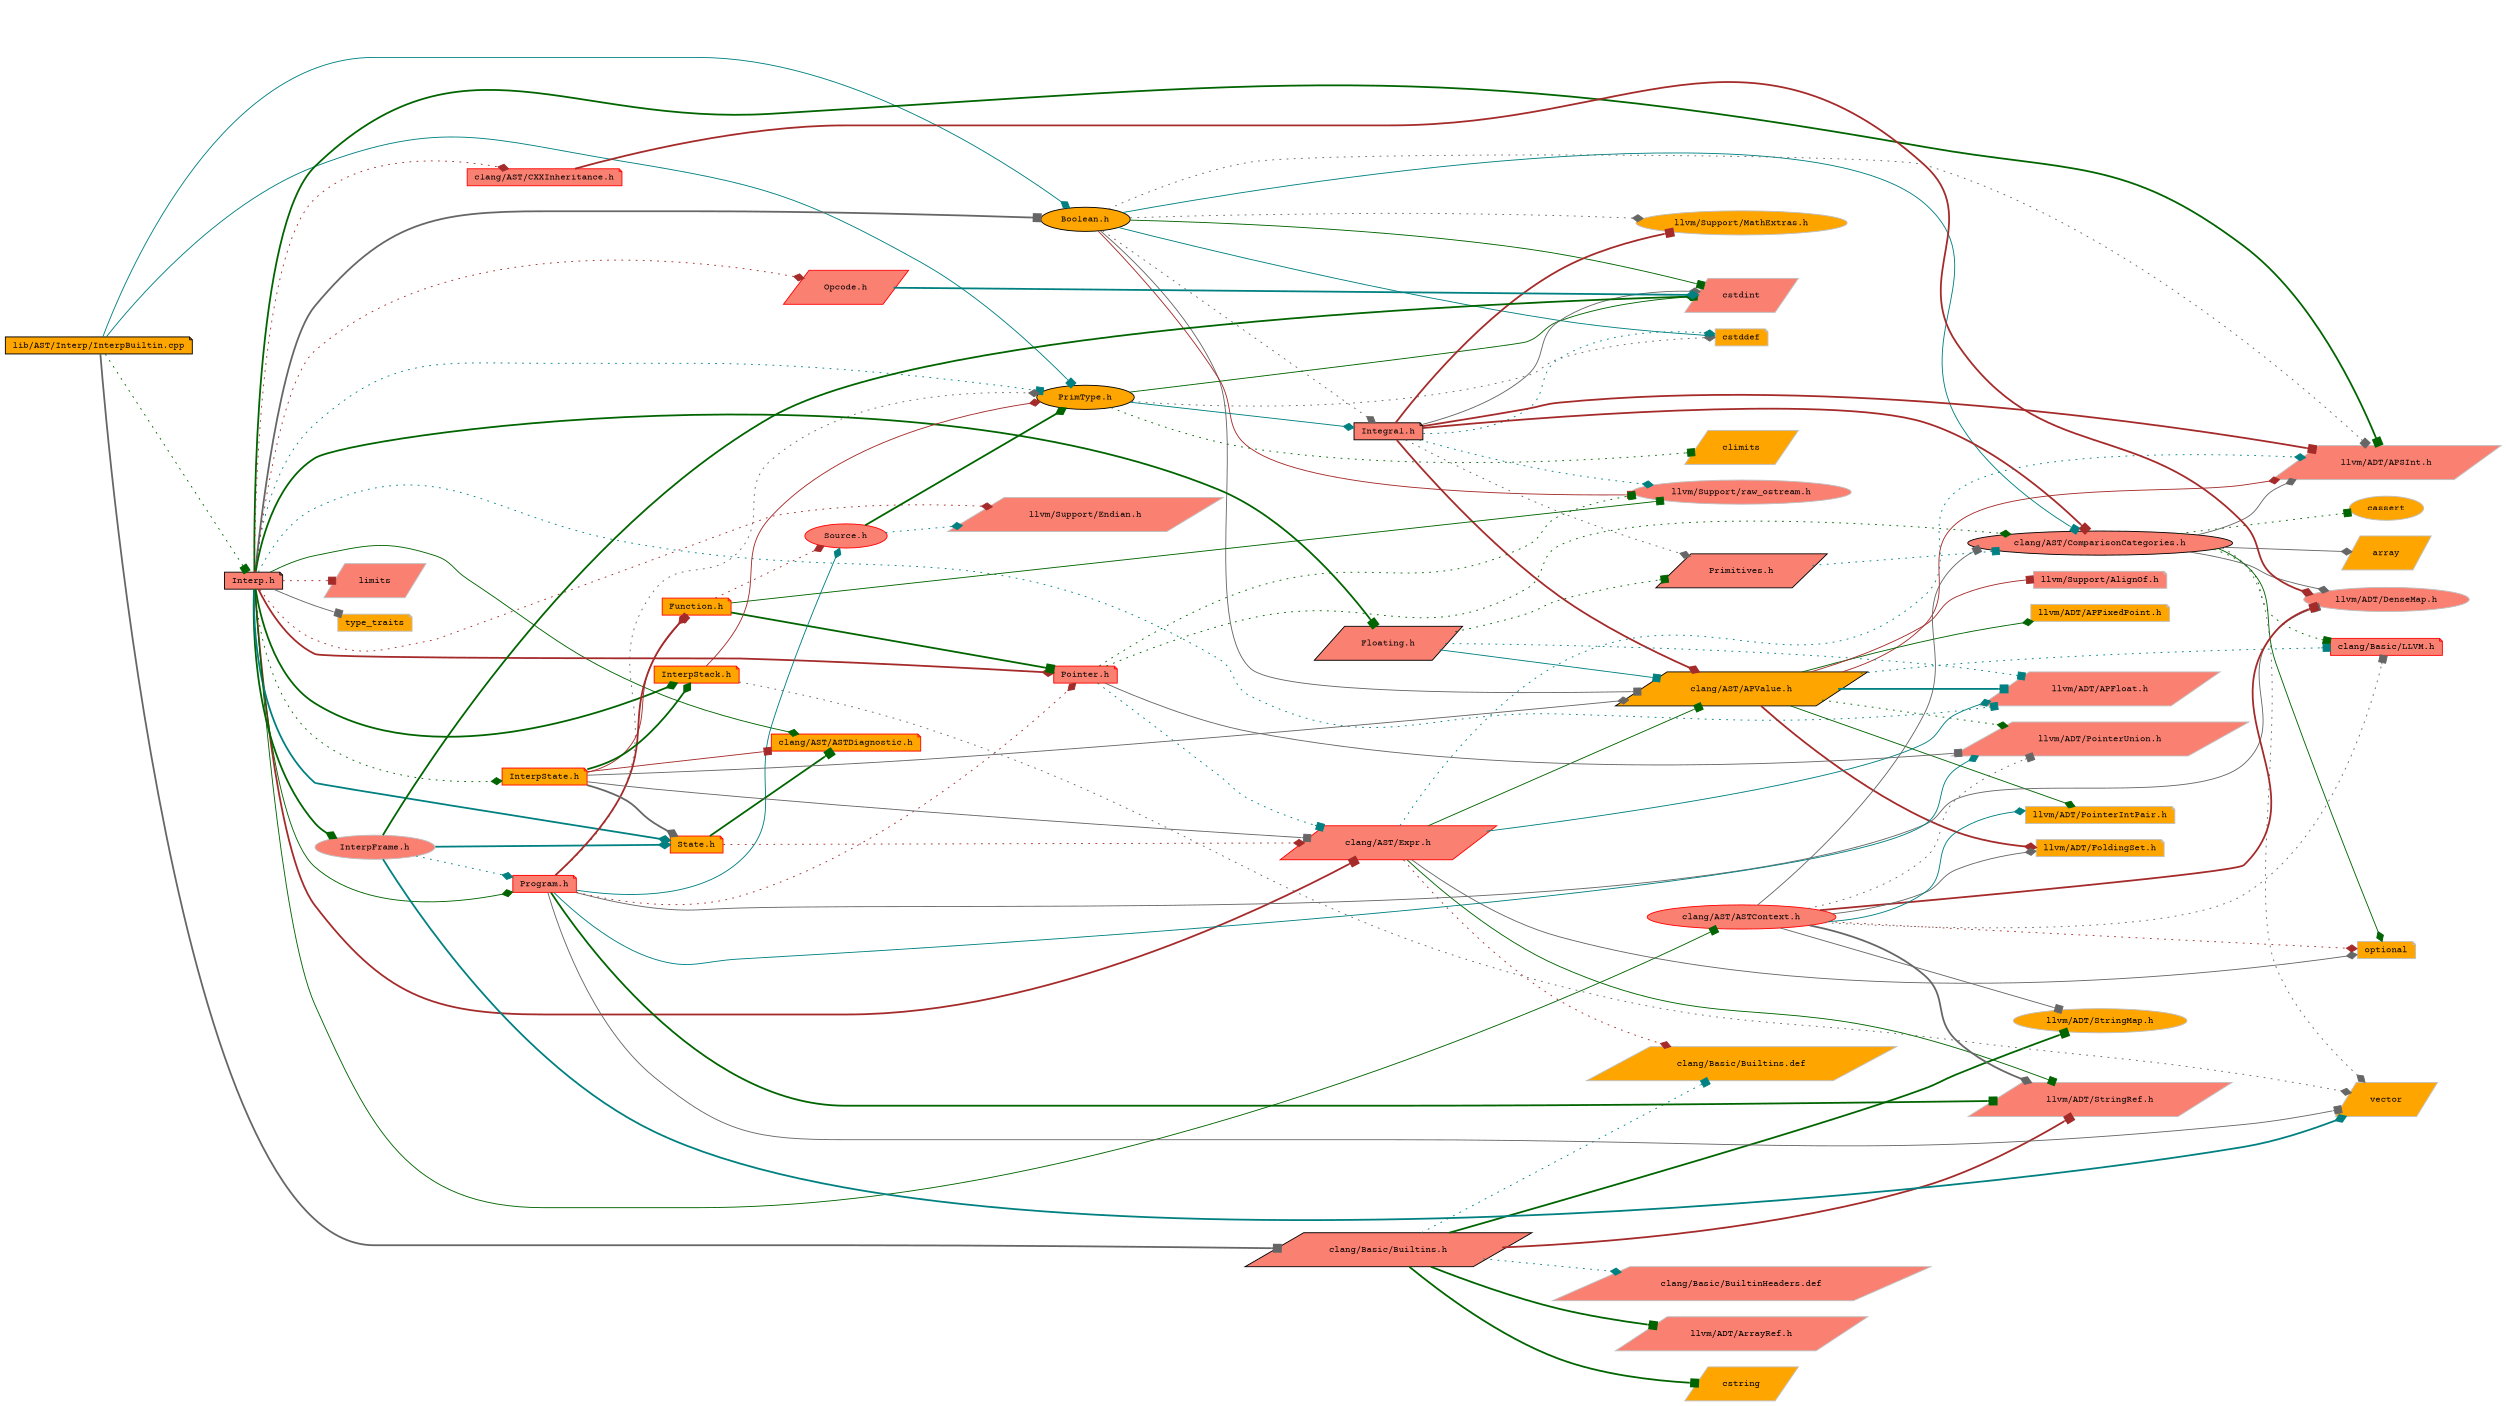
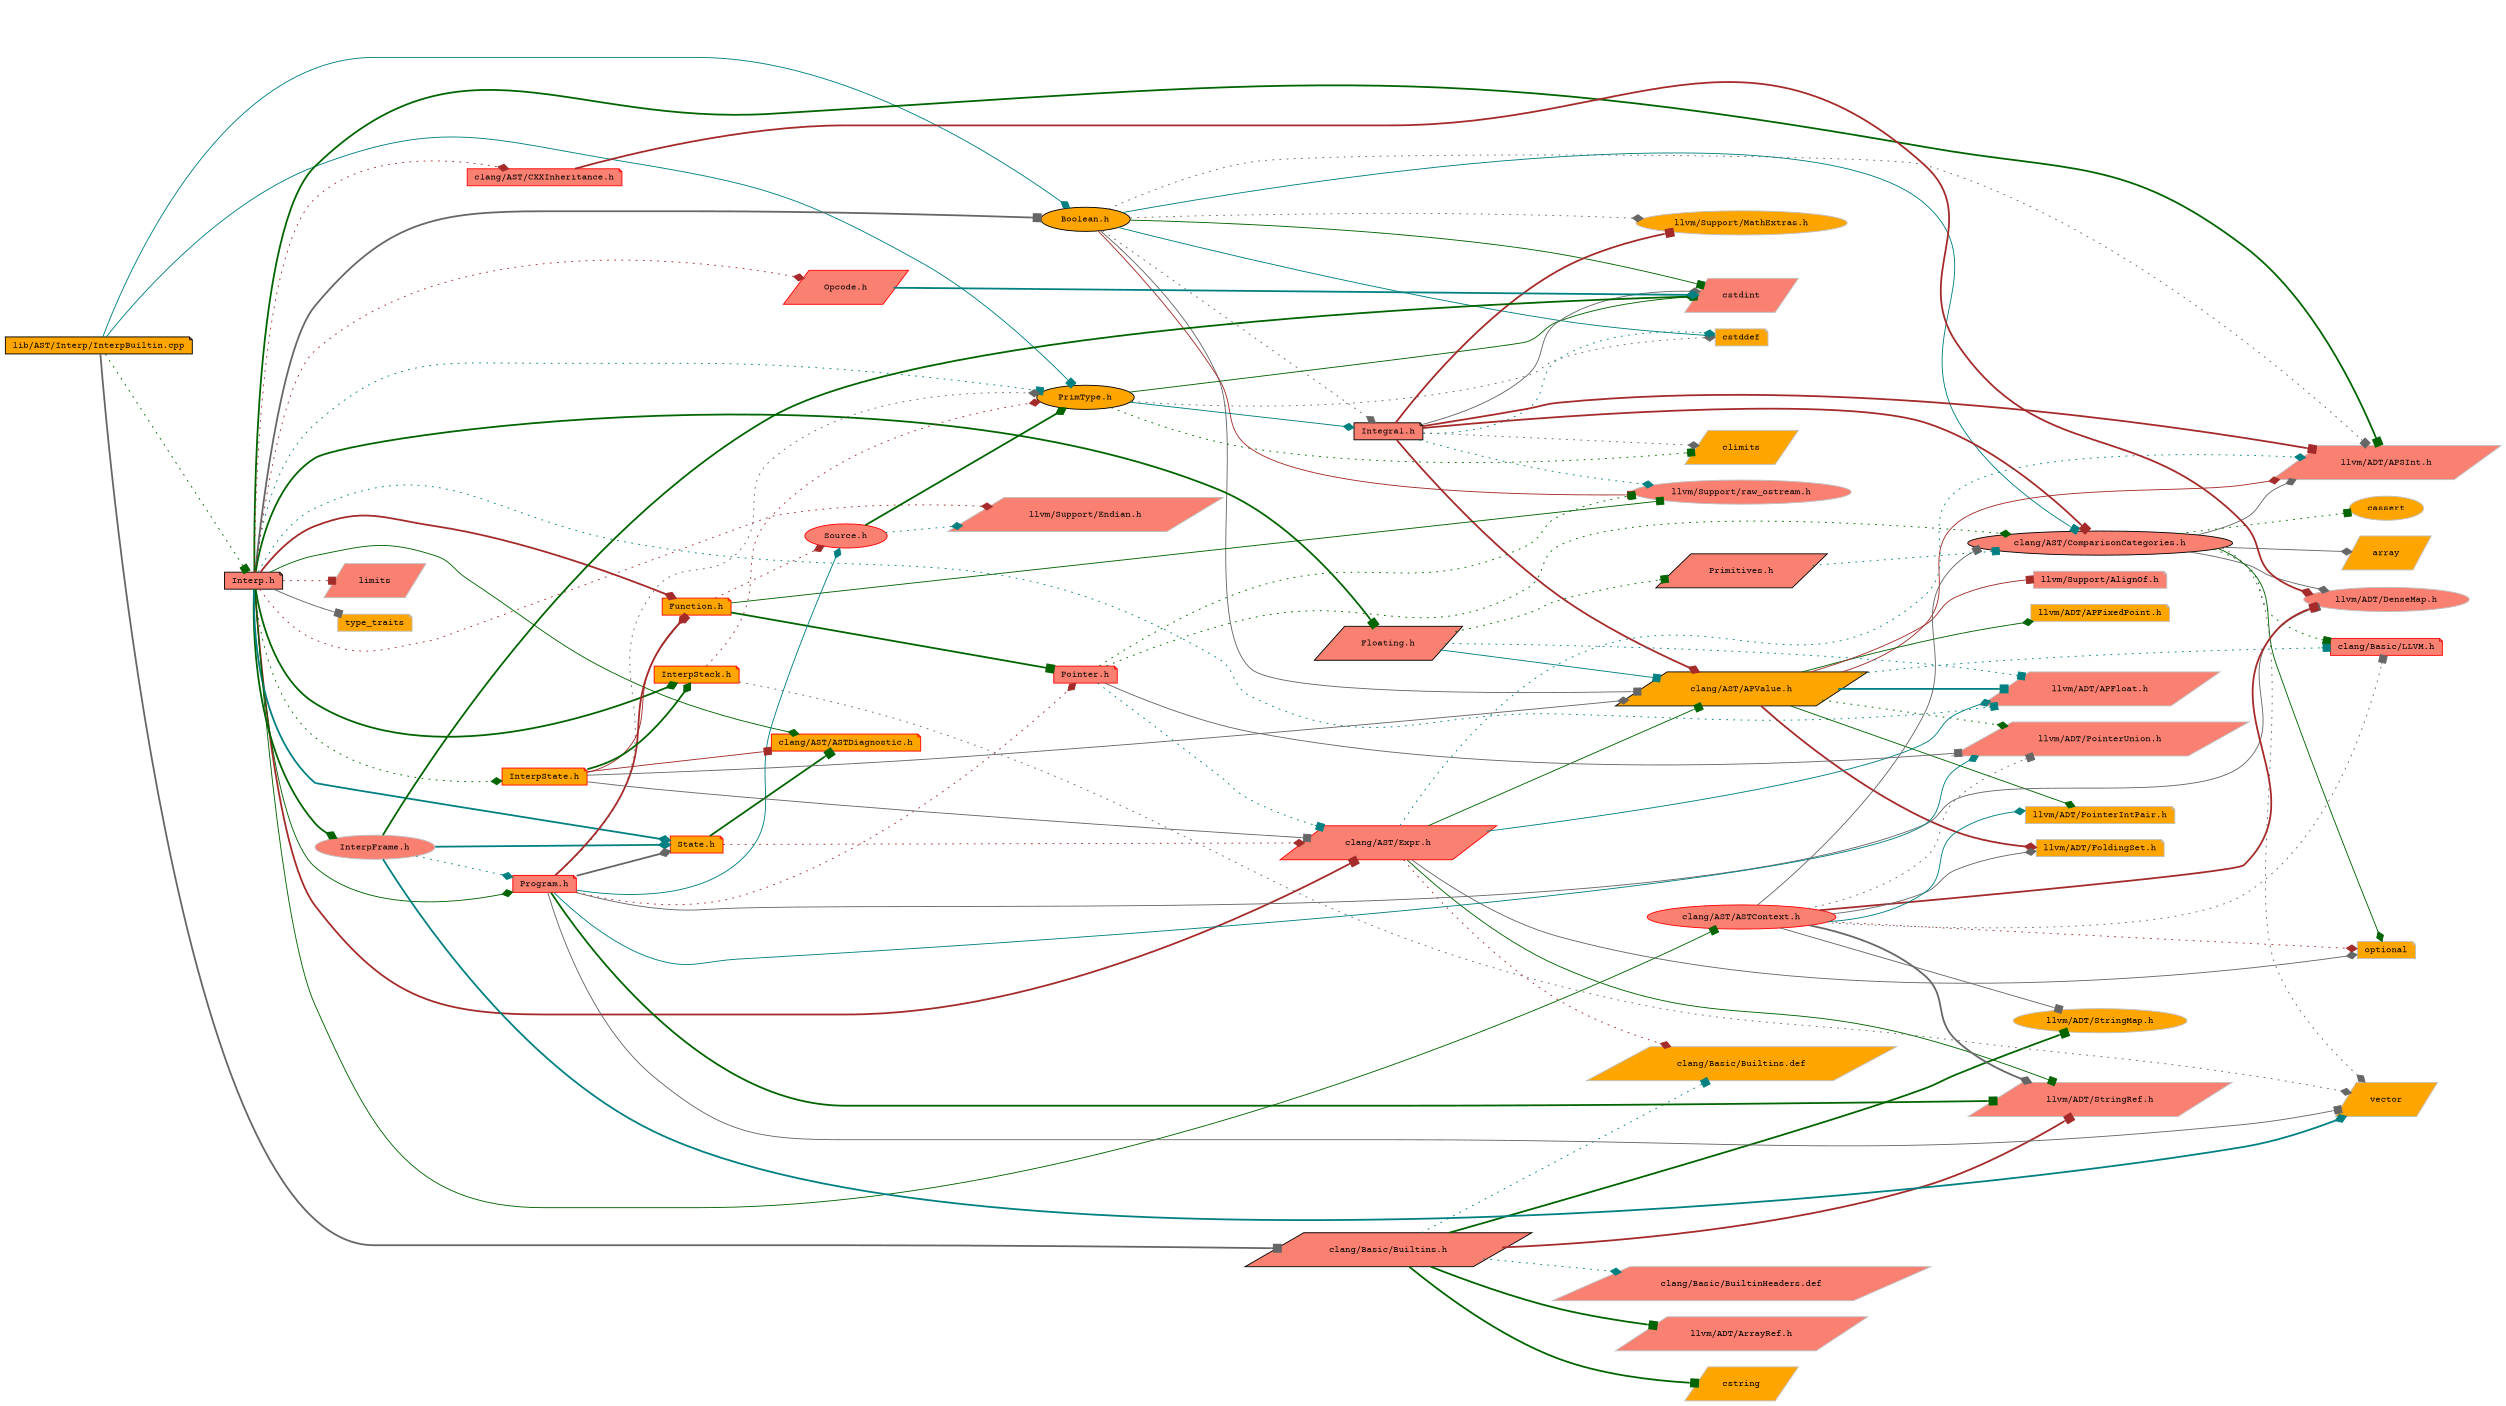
(817, 479) -> (817, 479)
(1540, 504) -> (1556, 439)
(615, 658) -> (458, 530)
(630, 803) -> (618, 865)
